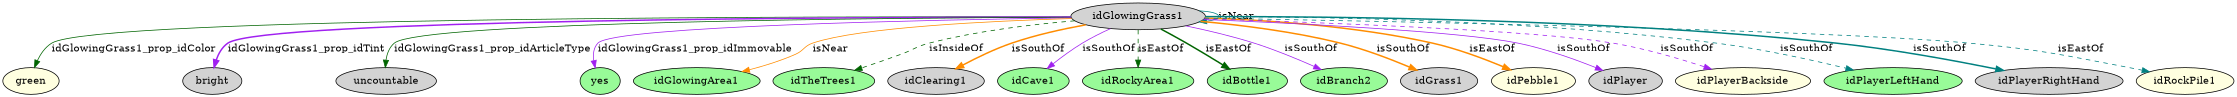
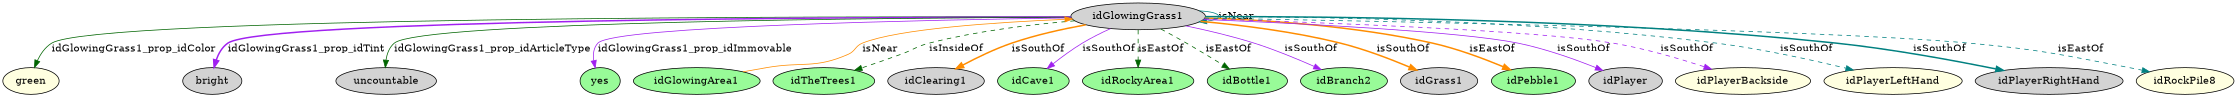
(907, 28) -> (901, 34)
(1192, 46) -> (1192, 46)
(1533, 81) -> (1533, 81)
(1893, 81) -> (1893, 81)
(2185, 81) -> (2185, 81)
